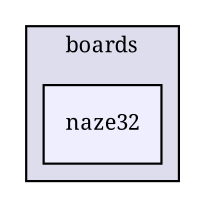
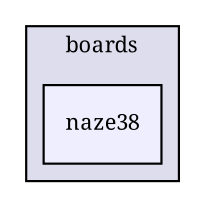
(103, 124) -> (103, 124)
